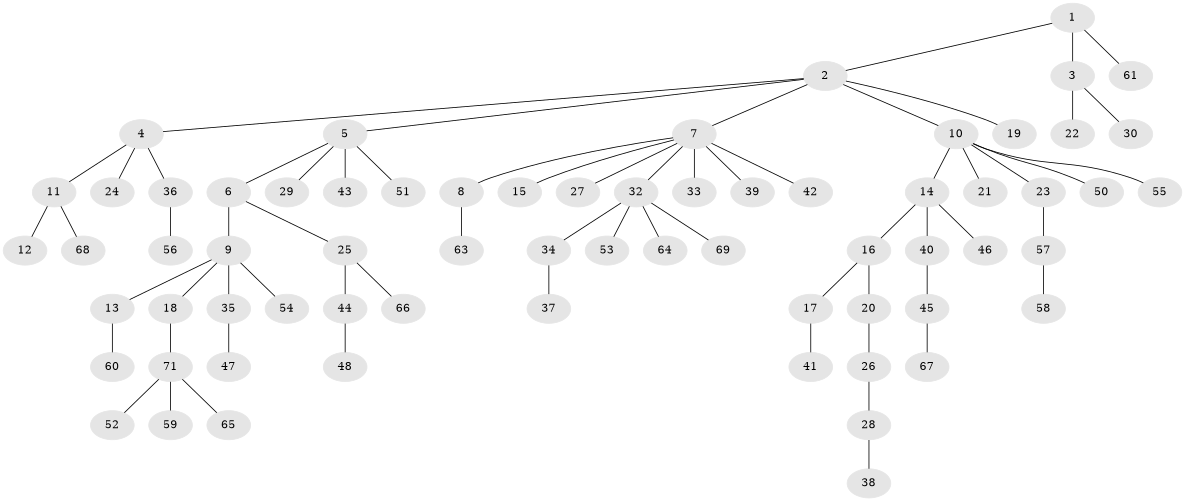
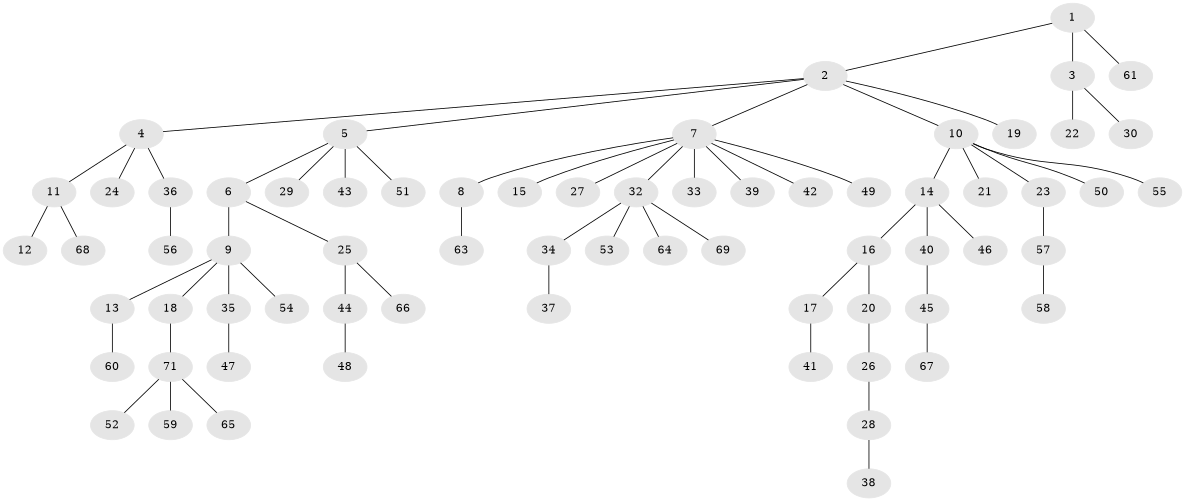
none -> (869, 192)
